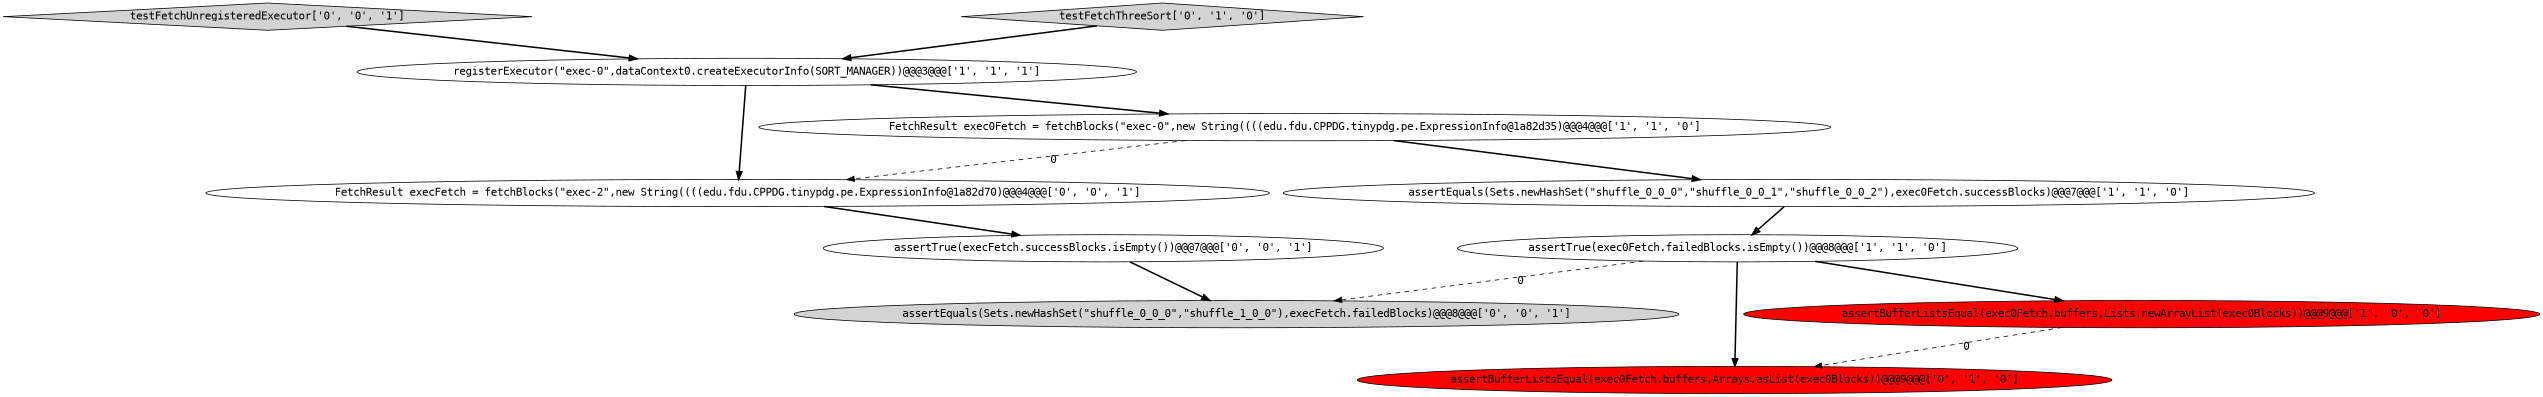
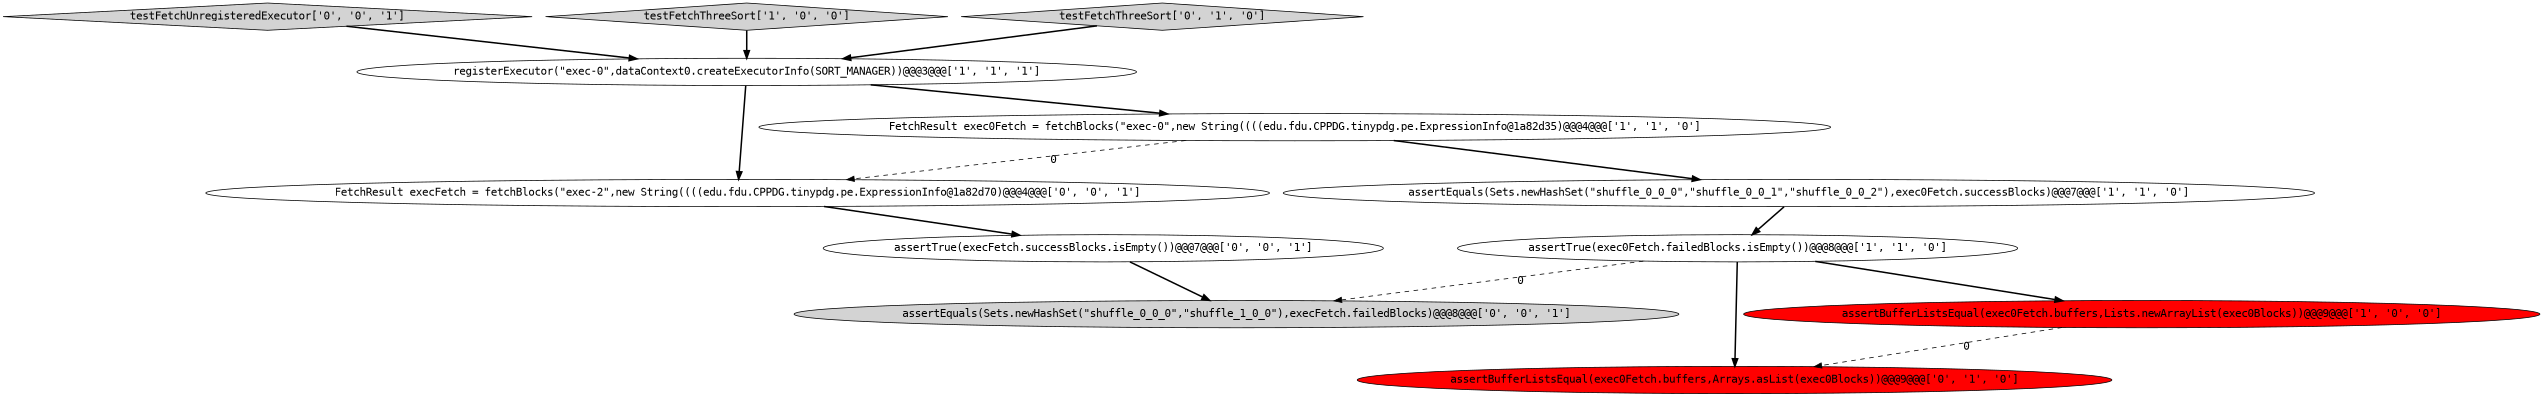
none -> (747, 17)
